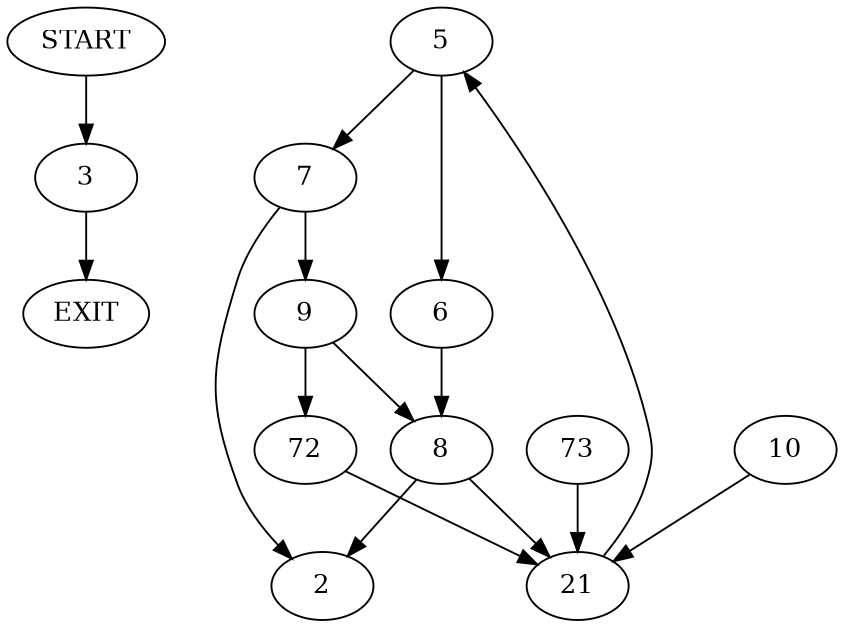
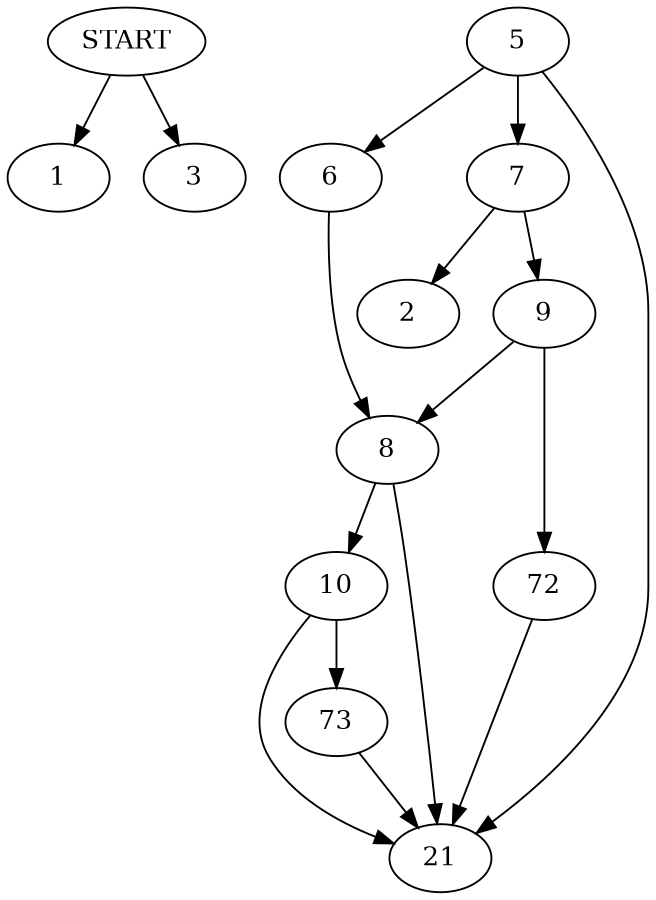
none -> (59, 178)
(609, 313) -> (648, 462)
(86, 314) -> none
(389, 511) -> (366, 509)
none -> (336, 645)
